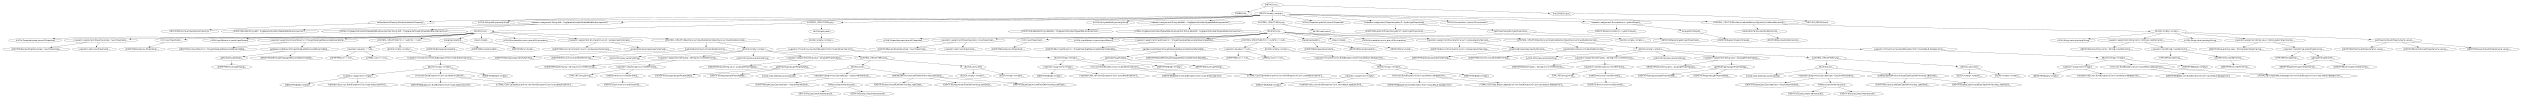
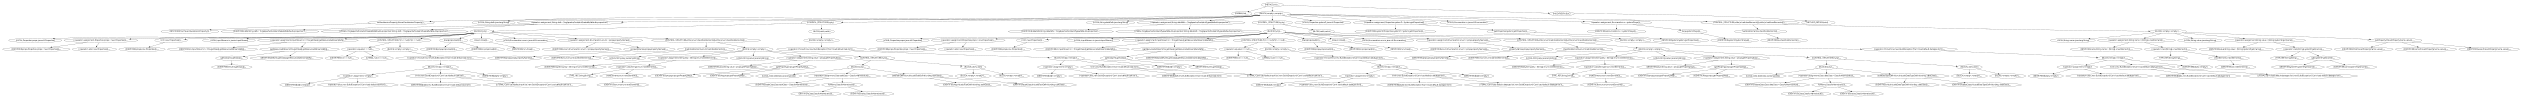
(899, 85) -> none
